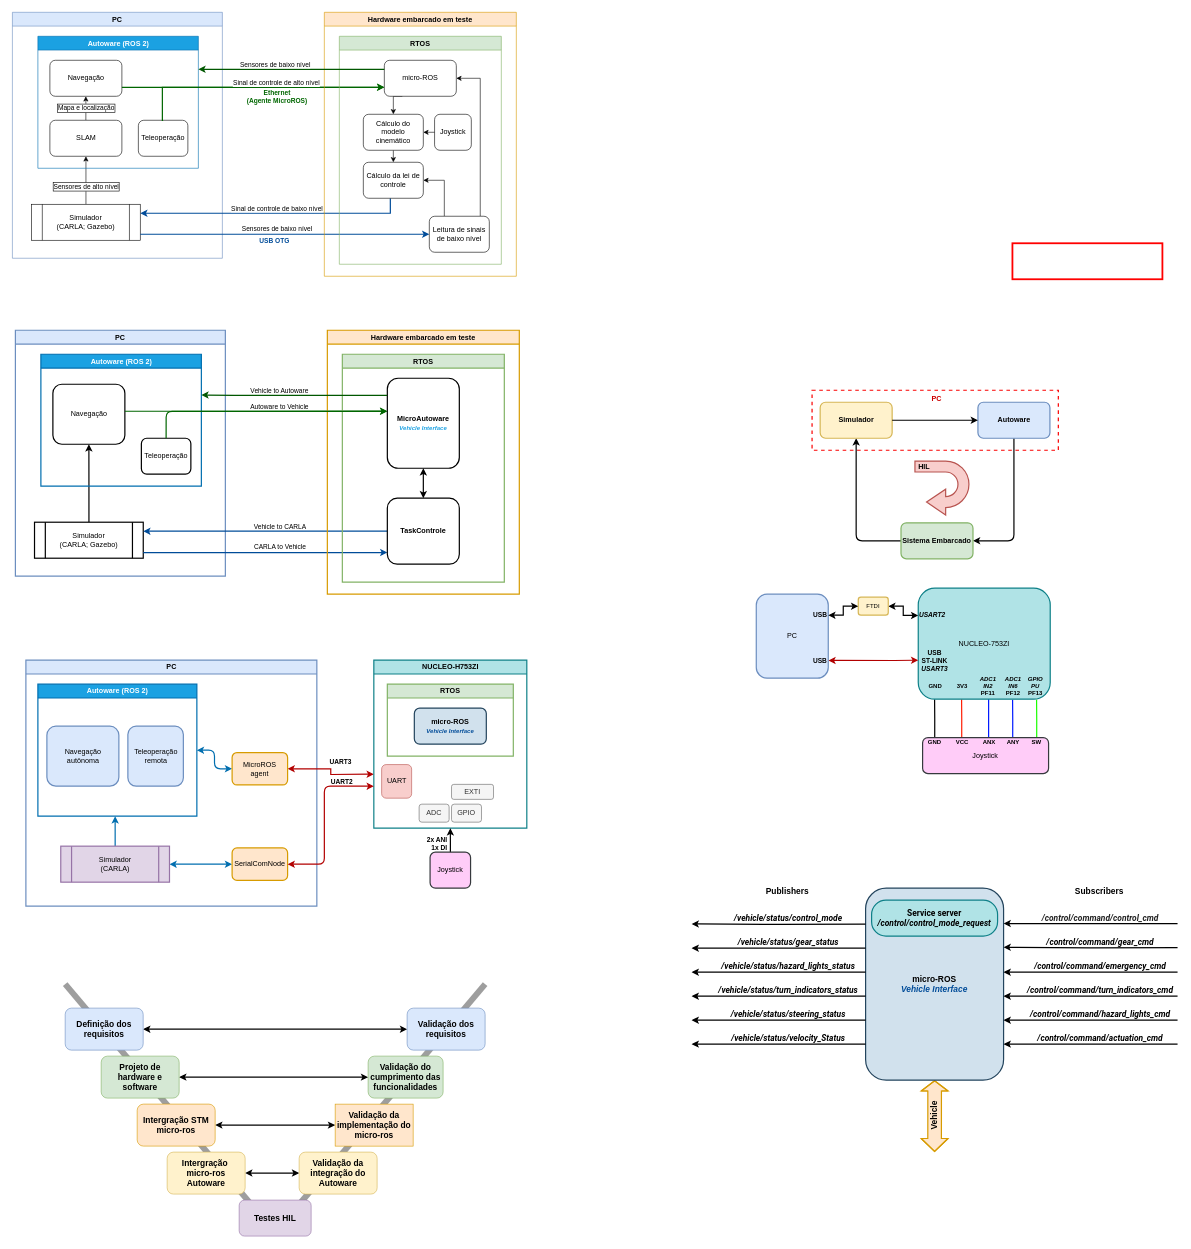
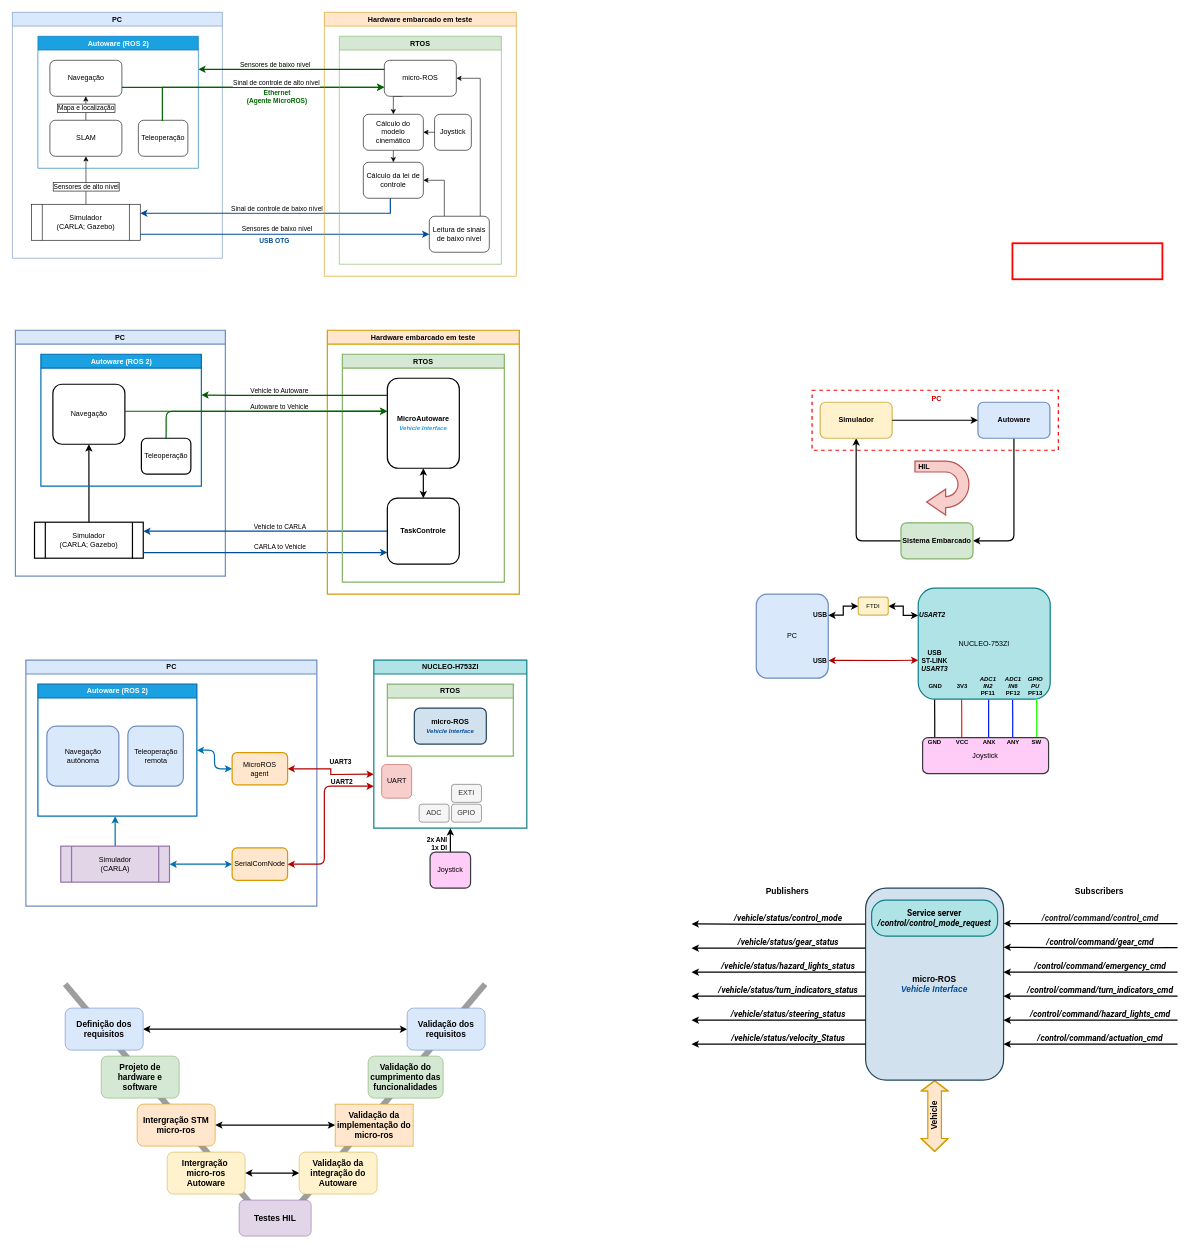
(473, 792) -> (467, 794)
(273, 1077) -> none
